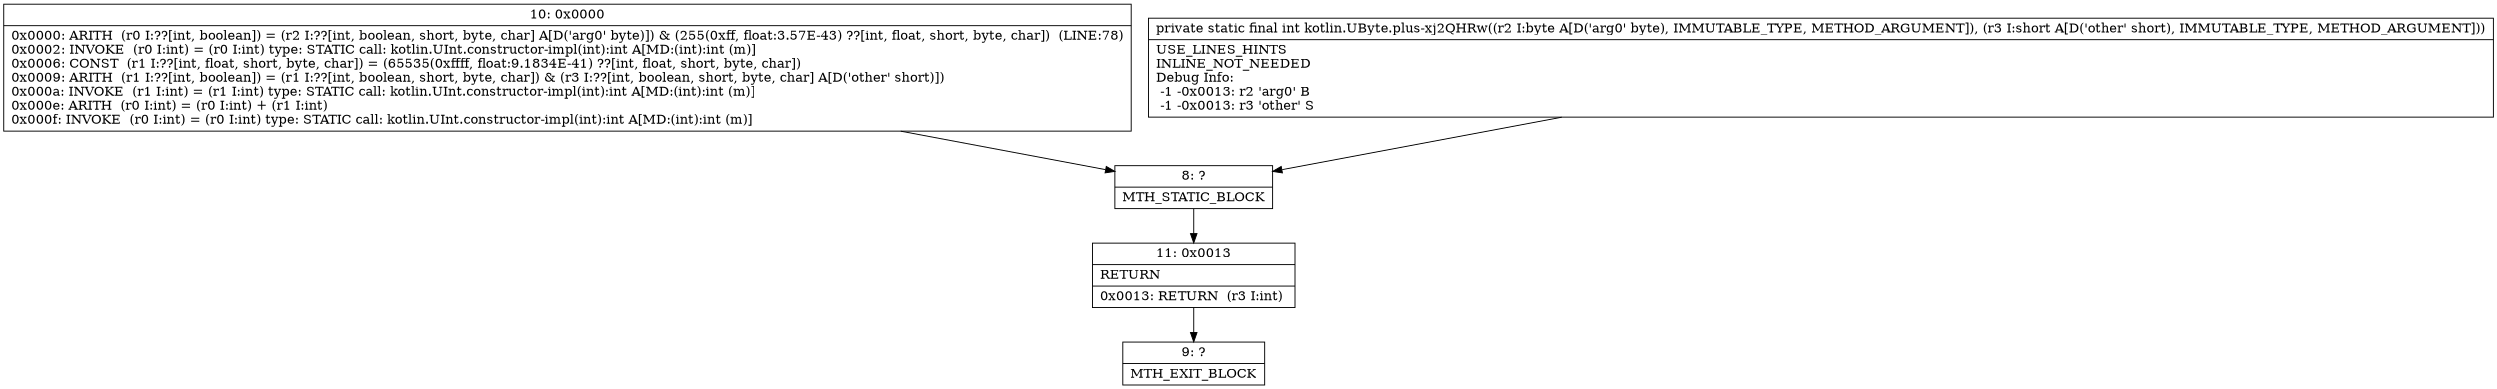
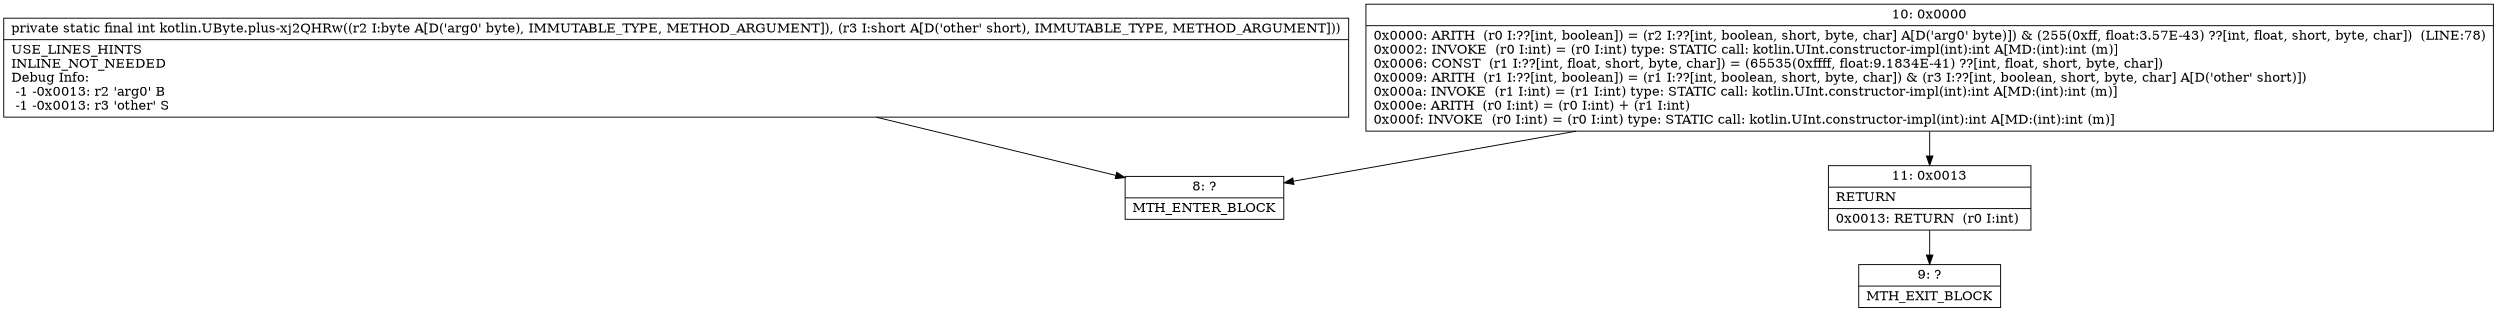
(1194, 197) -> (1204, 208)
(1194, 221) -> (1930, 144)
(1194, 296) -> (1930, 219)
